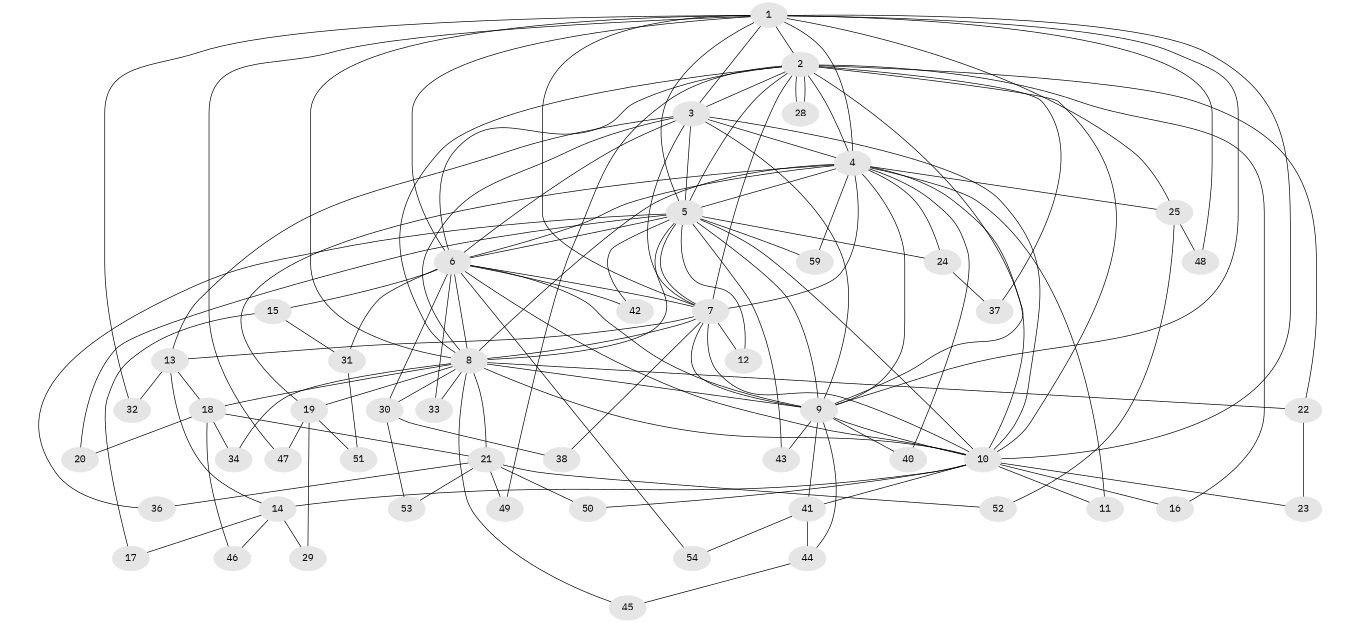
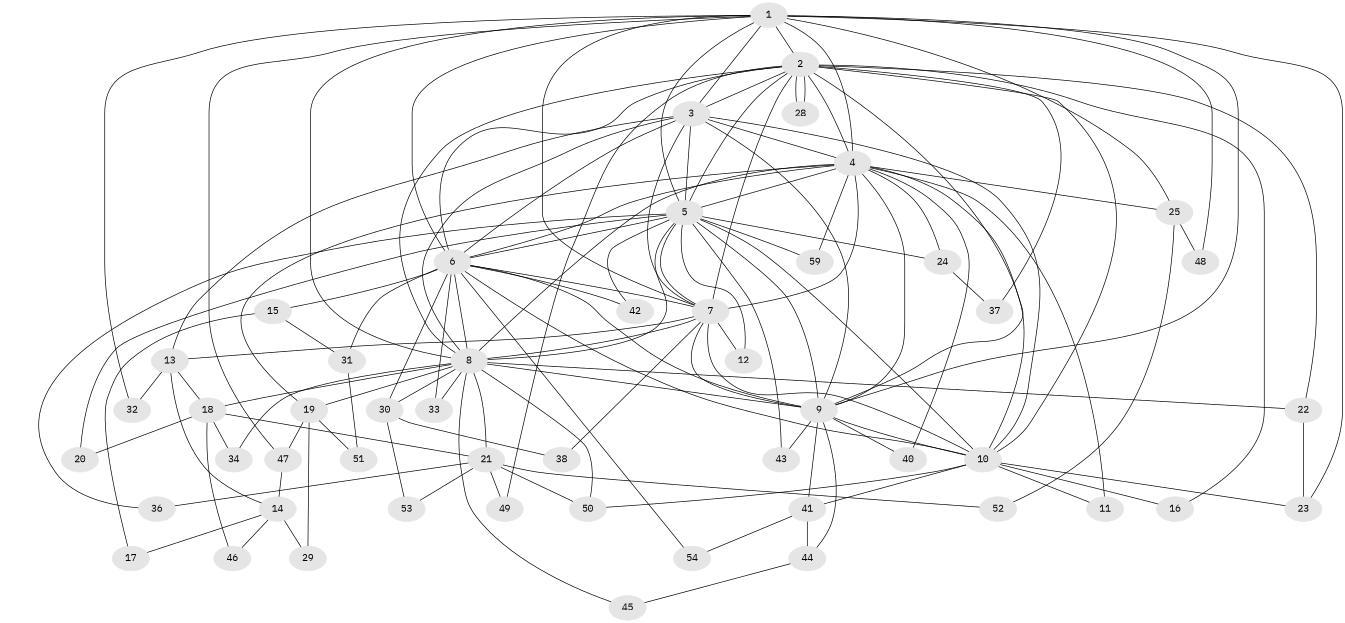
(1280, 133) -> (1273, 61)
(721, 434) -> (556, 421)
(648, 490) -> (280, 484)
